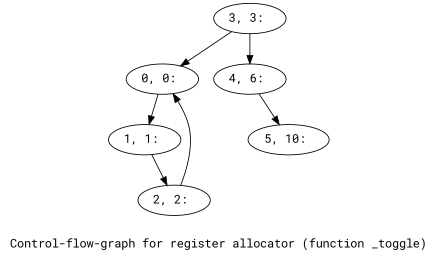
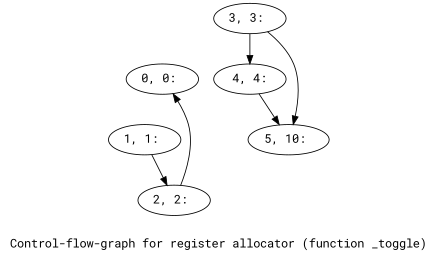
(210, 46) -> (295, 69)
(250, 79) -> (250, 79)
(155, 105) -> none
